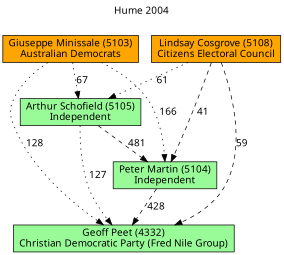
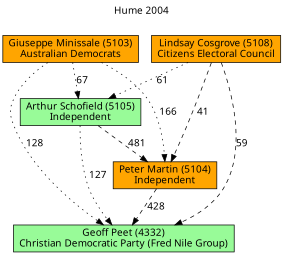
(165, 175) -> (165, 175)
